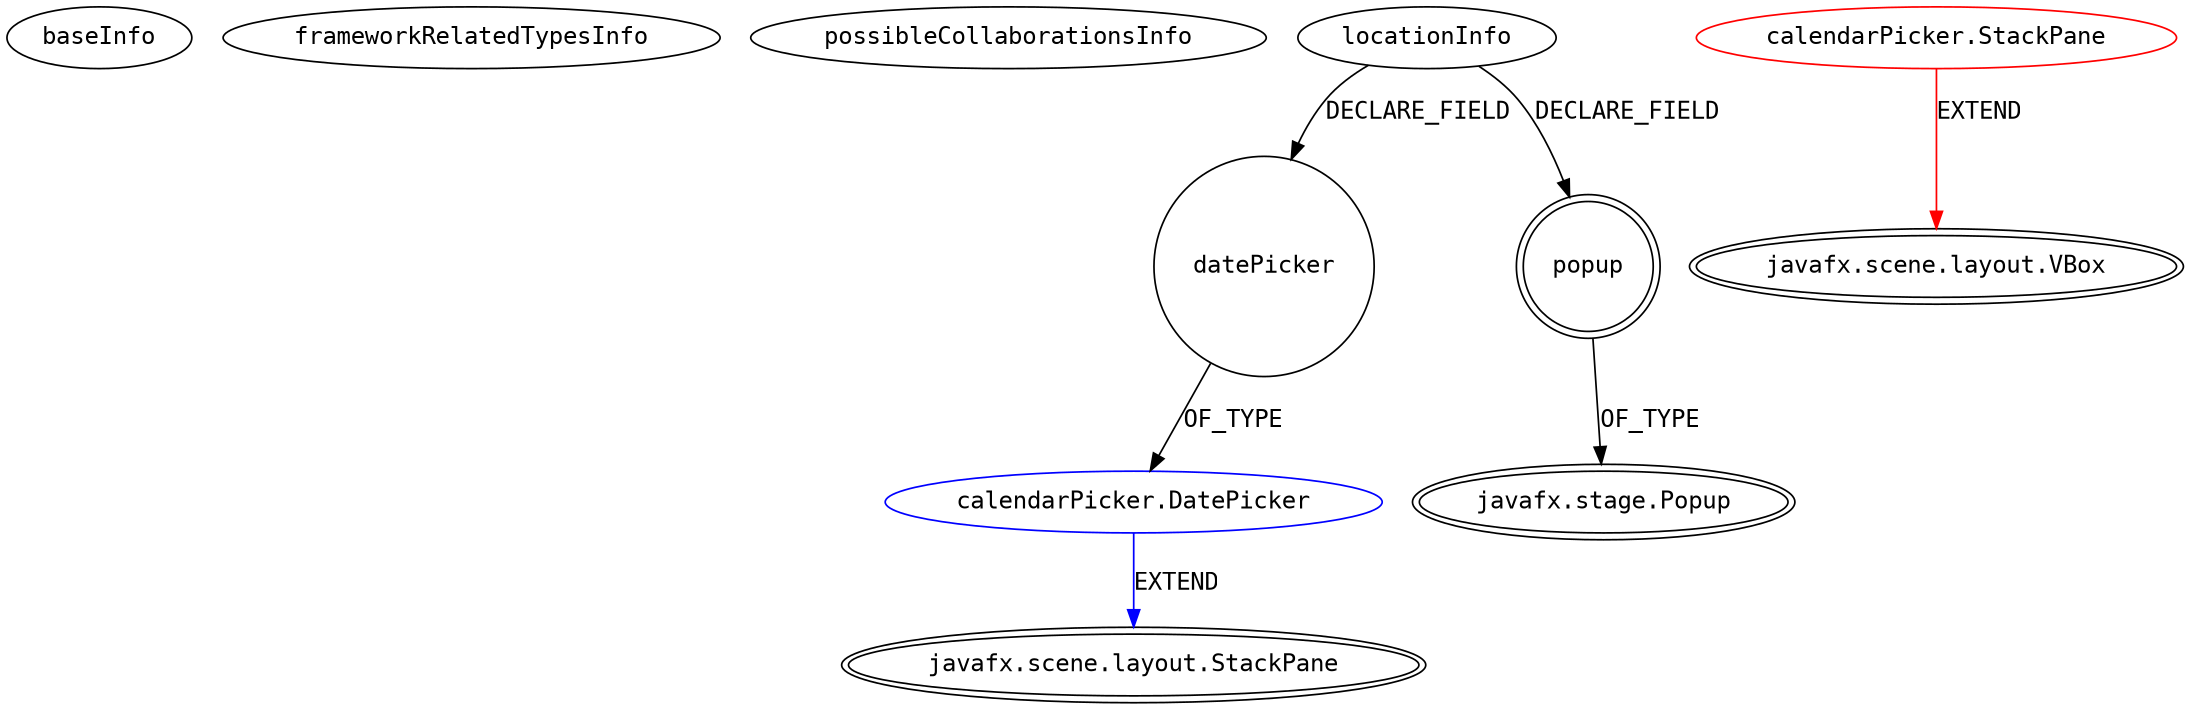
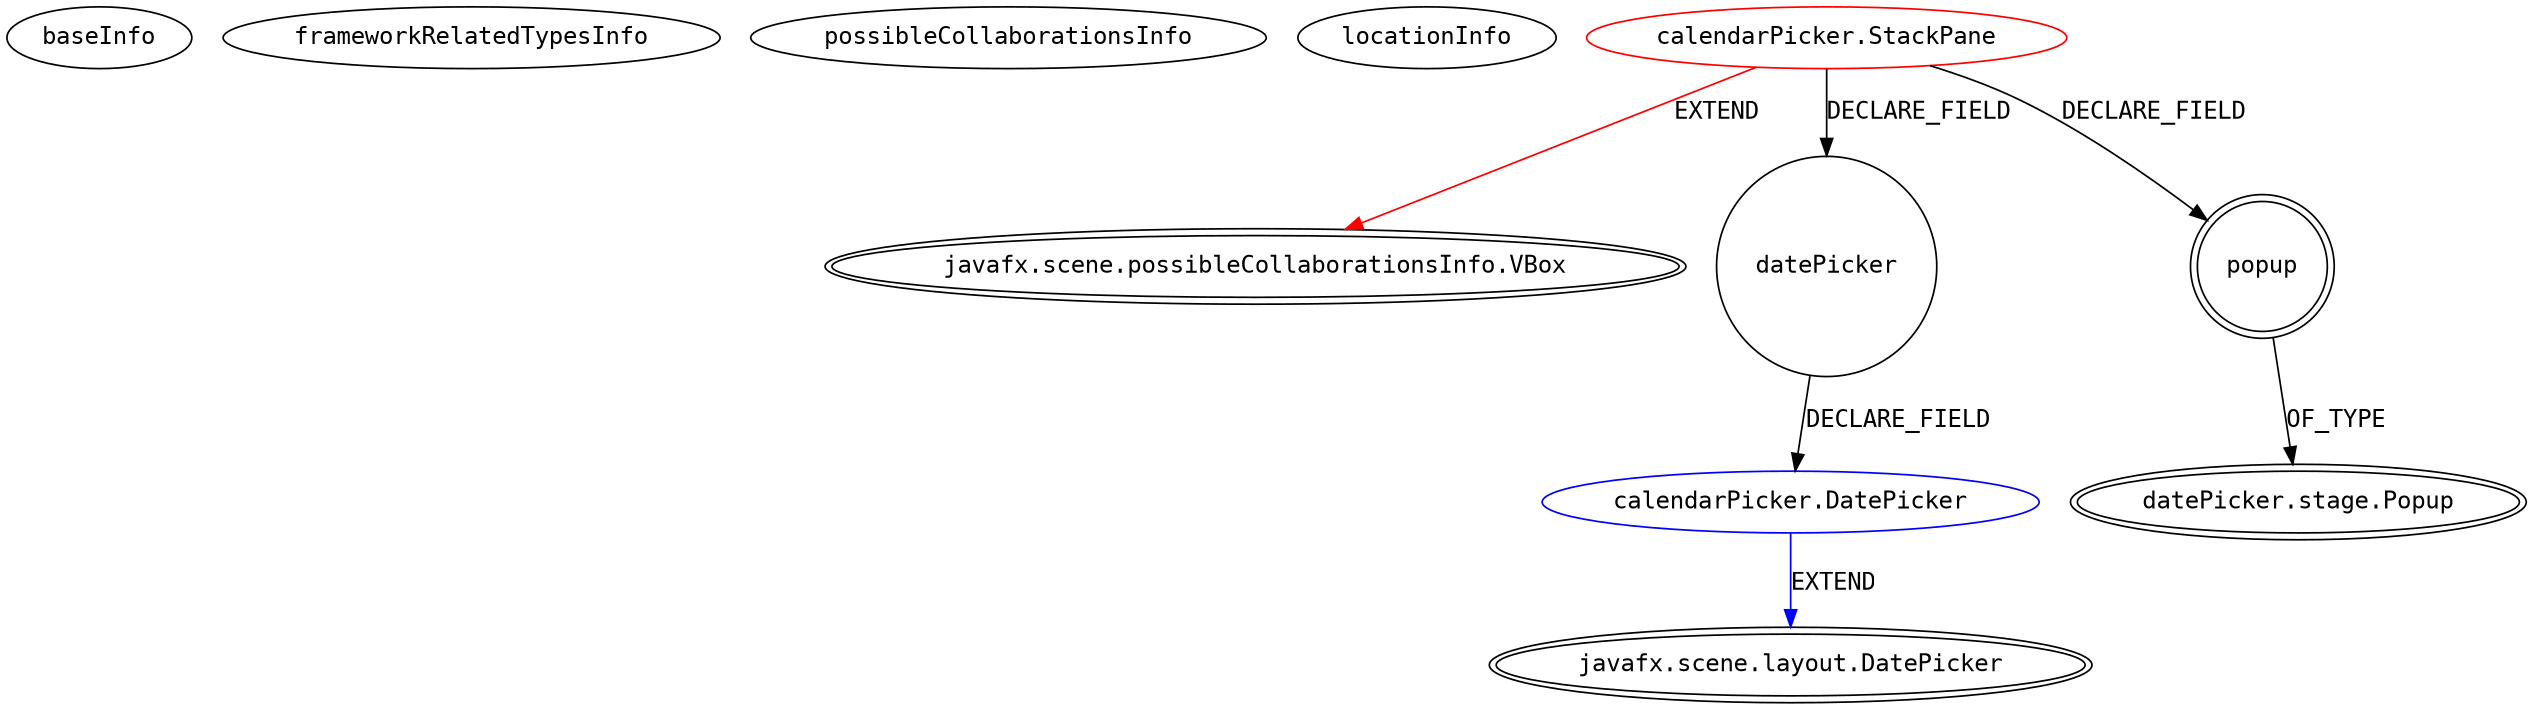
(1327, 98) -> (1827, 104)
(1531, 116) -> (2068, 126)
(1936, 266) -> (1255, 266)
(1233, 421) -> (1899, 421)
(1604, 502) -> (2298, 502)
(1134, 665) -> (1791, 665)
